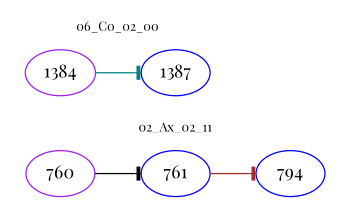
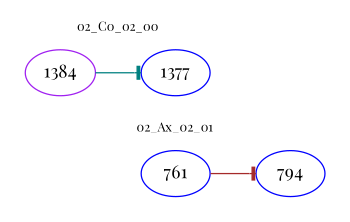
(118, 27) -> (118, 27)
(176, 73) -> (176, 73)
(175, 128) -> (175, 128)
(60, 174) -> none
